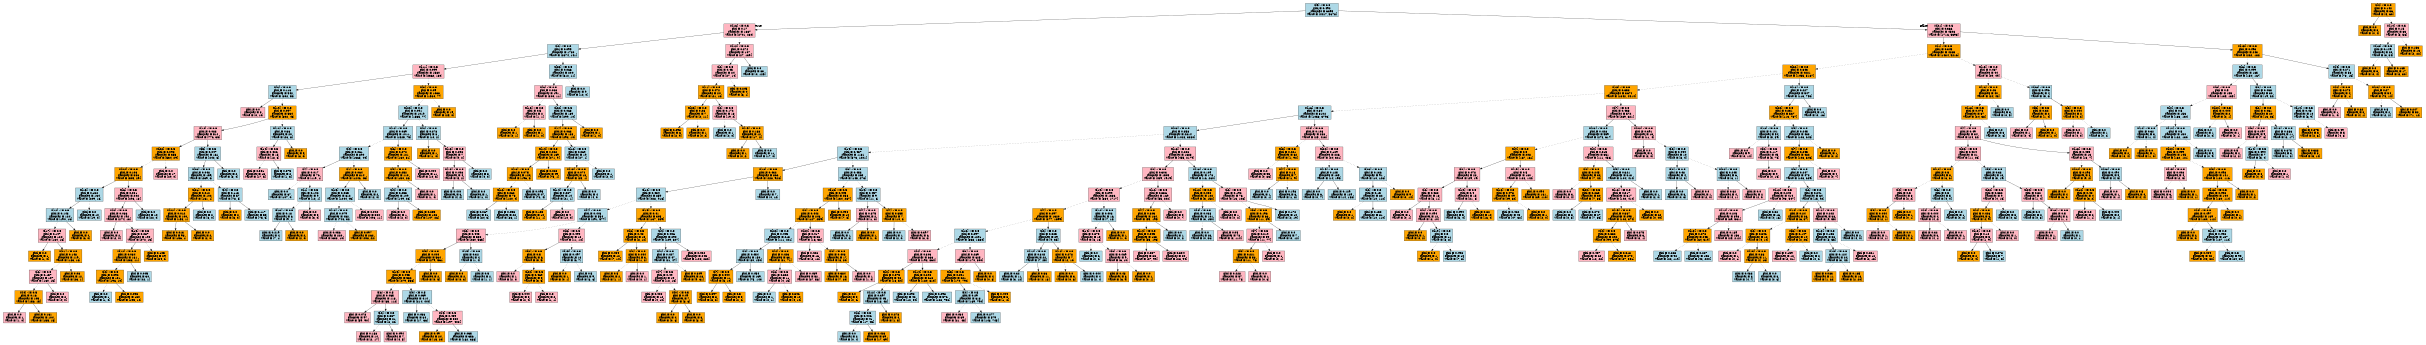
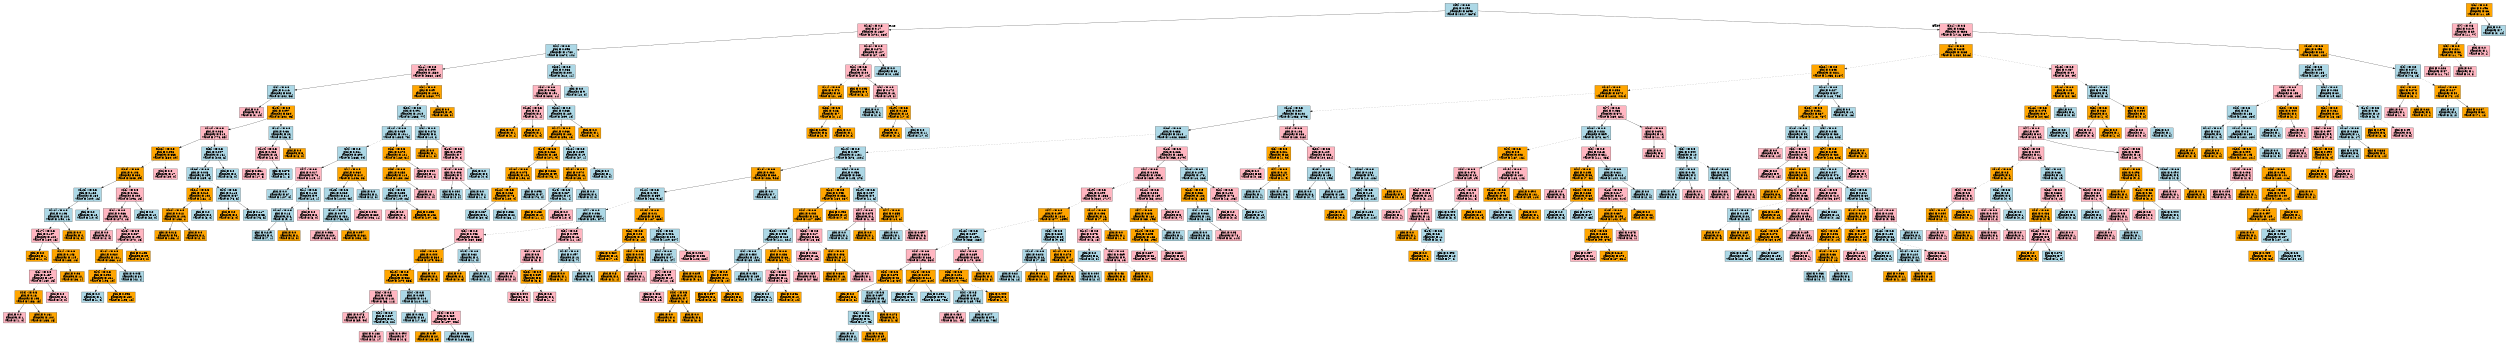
(717, 102) -> (871, 81)
(2257, 154) -> (2323, 154)
none -> (1798, 163)
(1814, 164) -> (1843, 164)
(1245, 204) -> none
(1104, 215) -> (1097, 215)
(534, 256) -> (532, 256)
